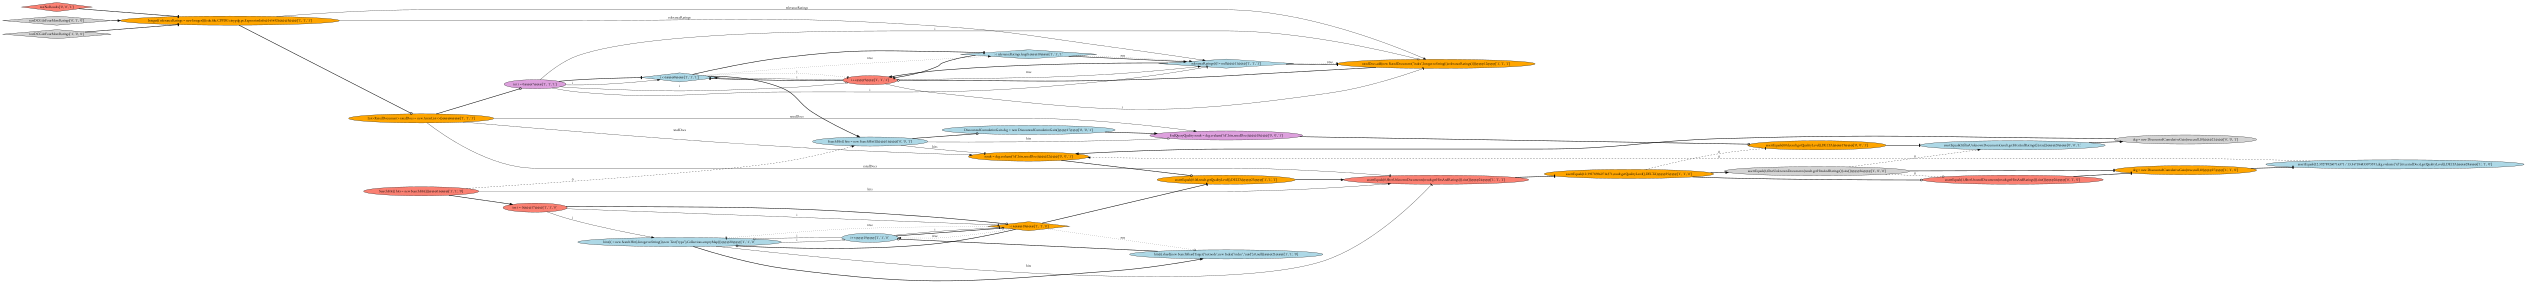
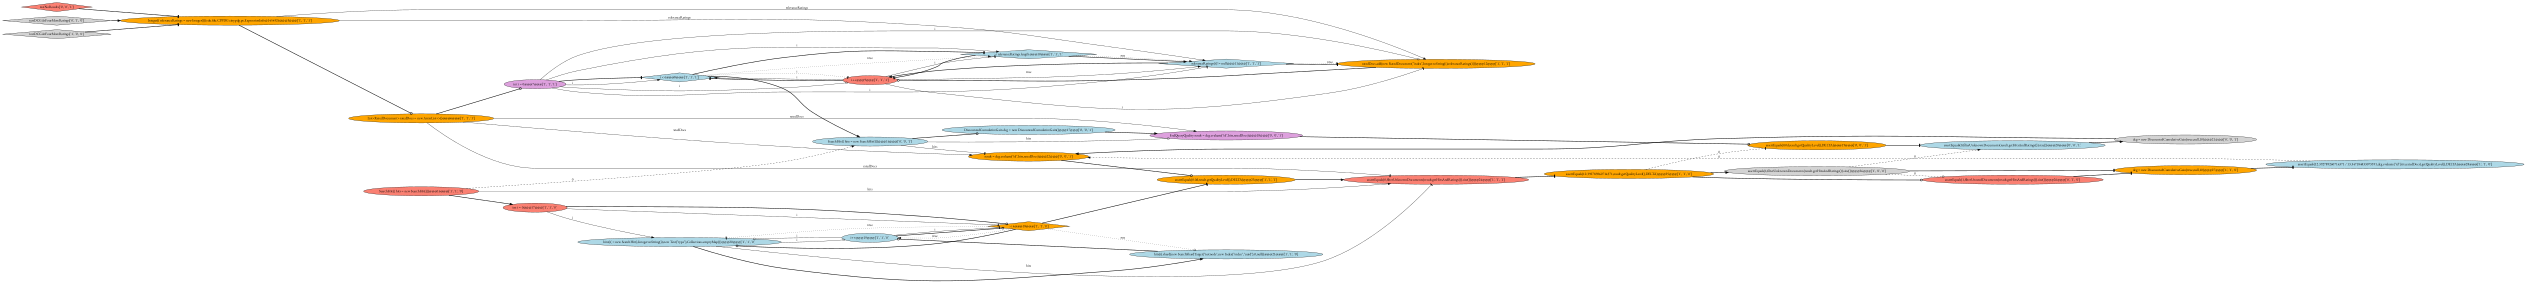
none -> (770, 48)
none -> (937, 64)
